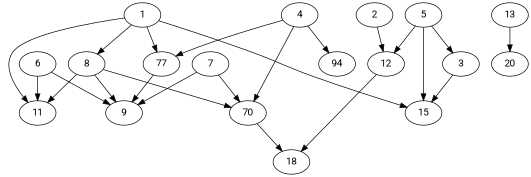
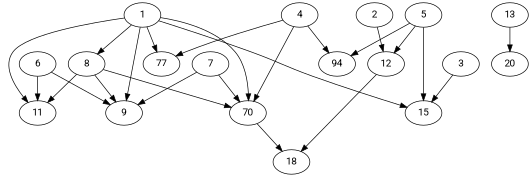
none -> (209, 32)
(440, 37) -> (385, 37)
(144, 86) -> (134, 60)
